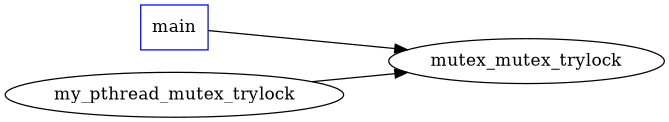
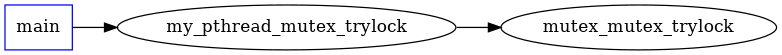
(302, 40) -> (88, 27)
